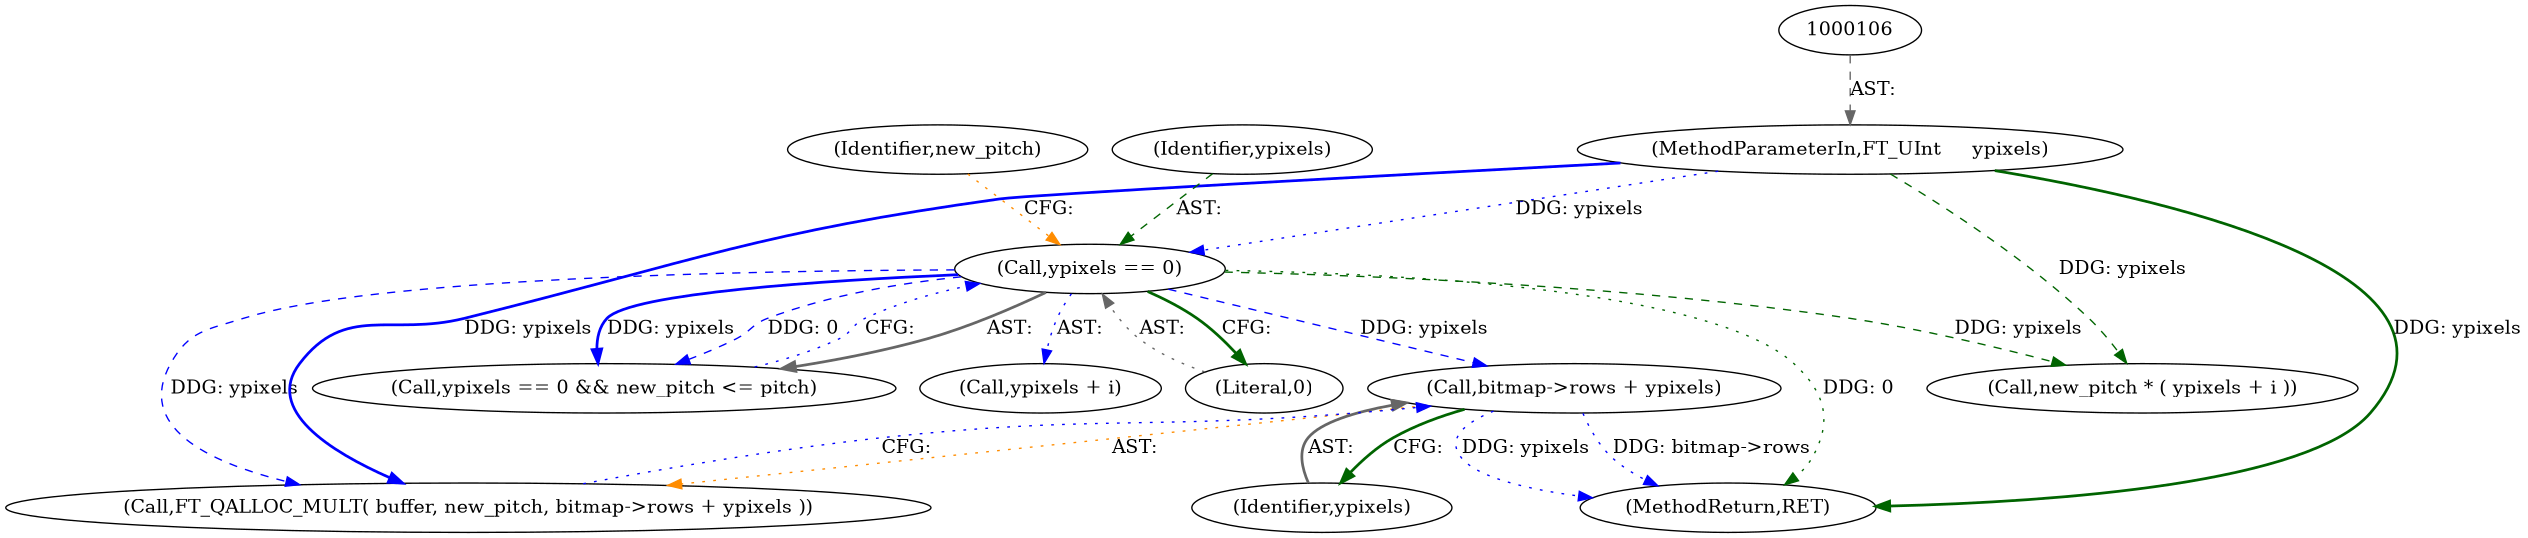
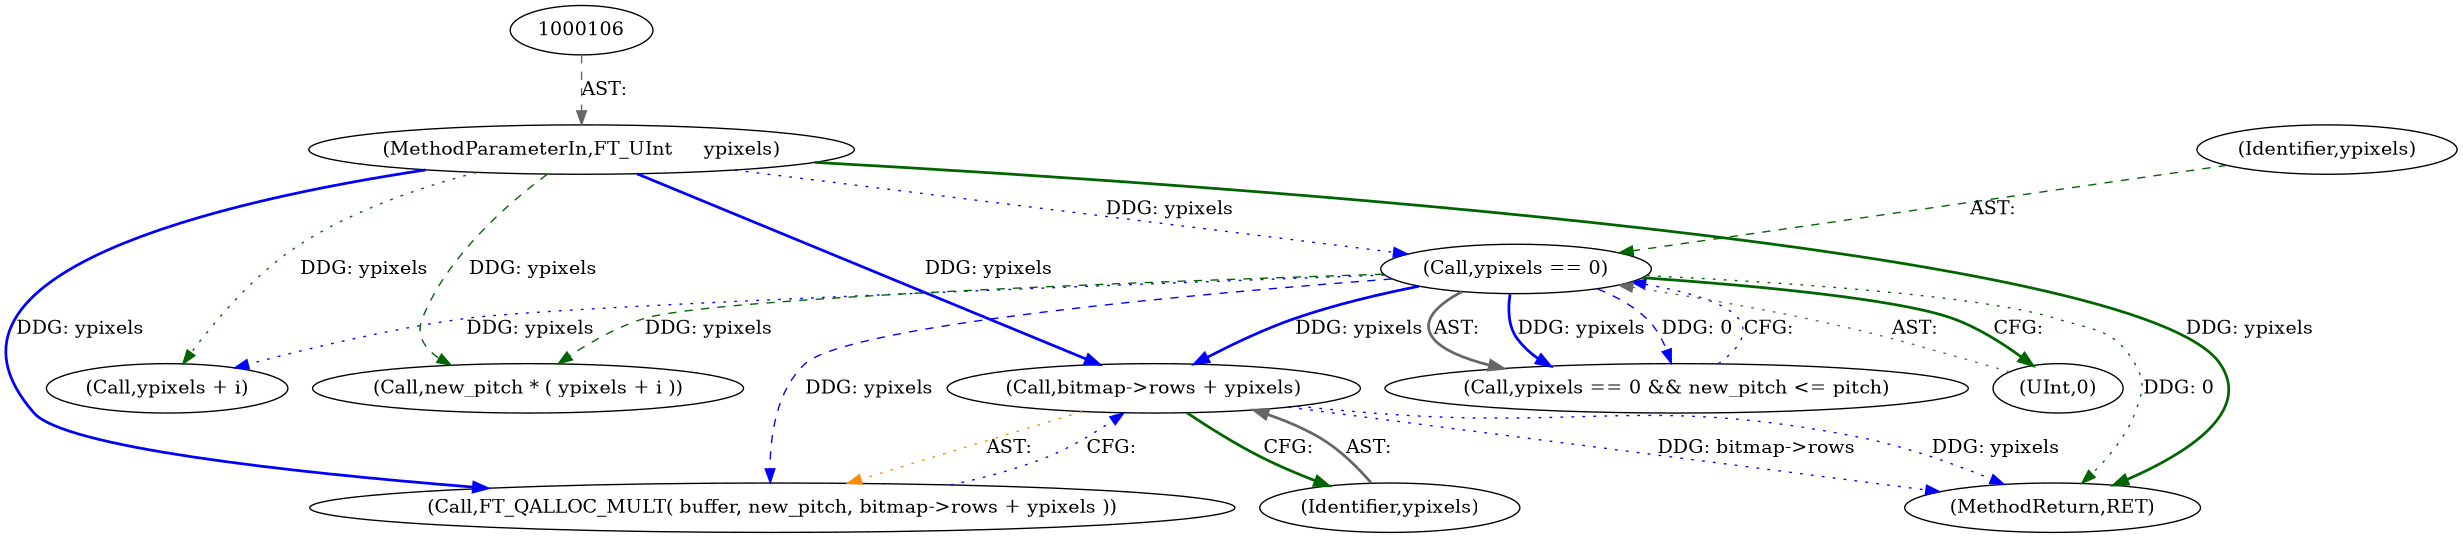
(938, 150) -> none
none -> (316, 235)
none -> (862, 266)
(1321, 326) -> (1310, 313)
(1083, 329) -> (531, 329)
(1264, 388) -> (2058, 388)
